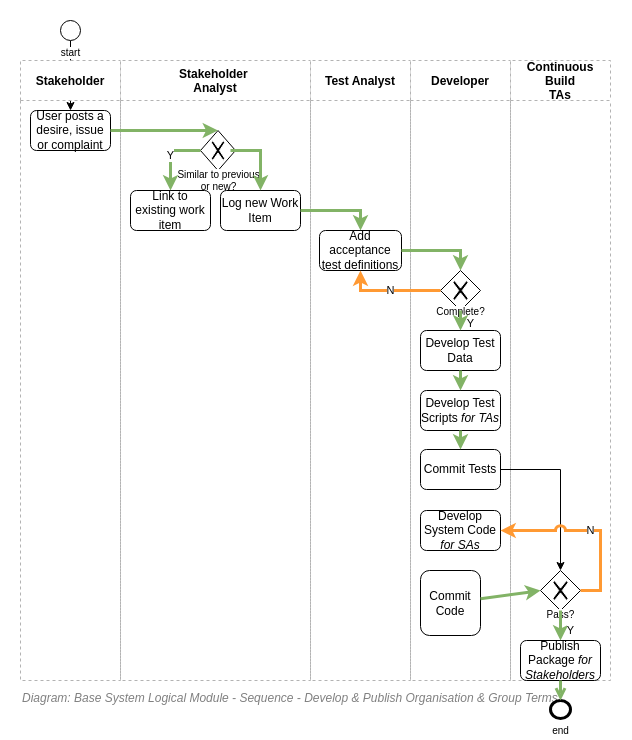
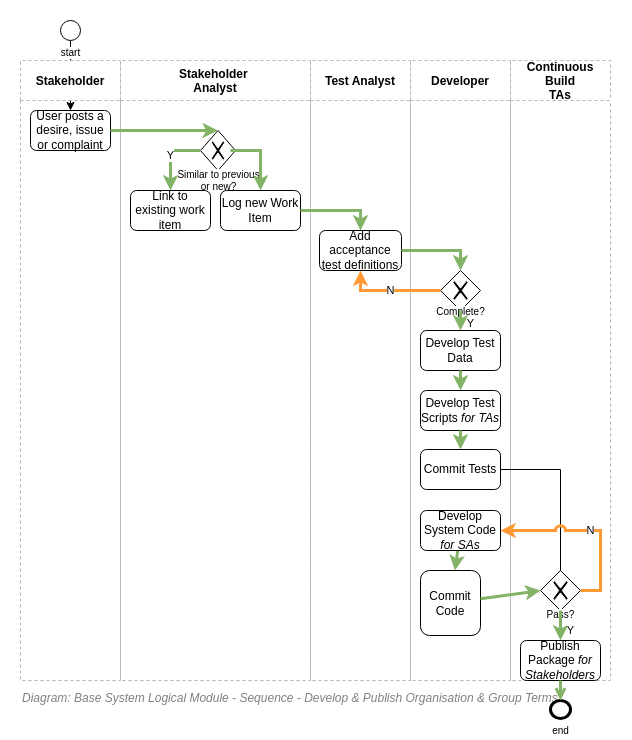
none -> (457, 555)
(561, 562) -> (561, 565)
